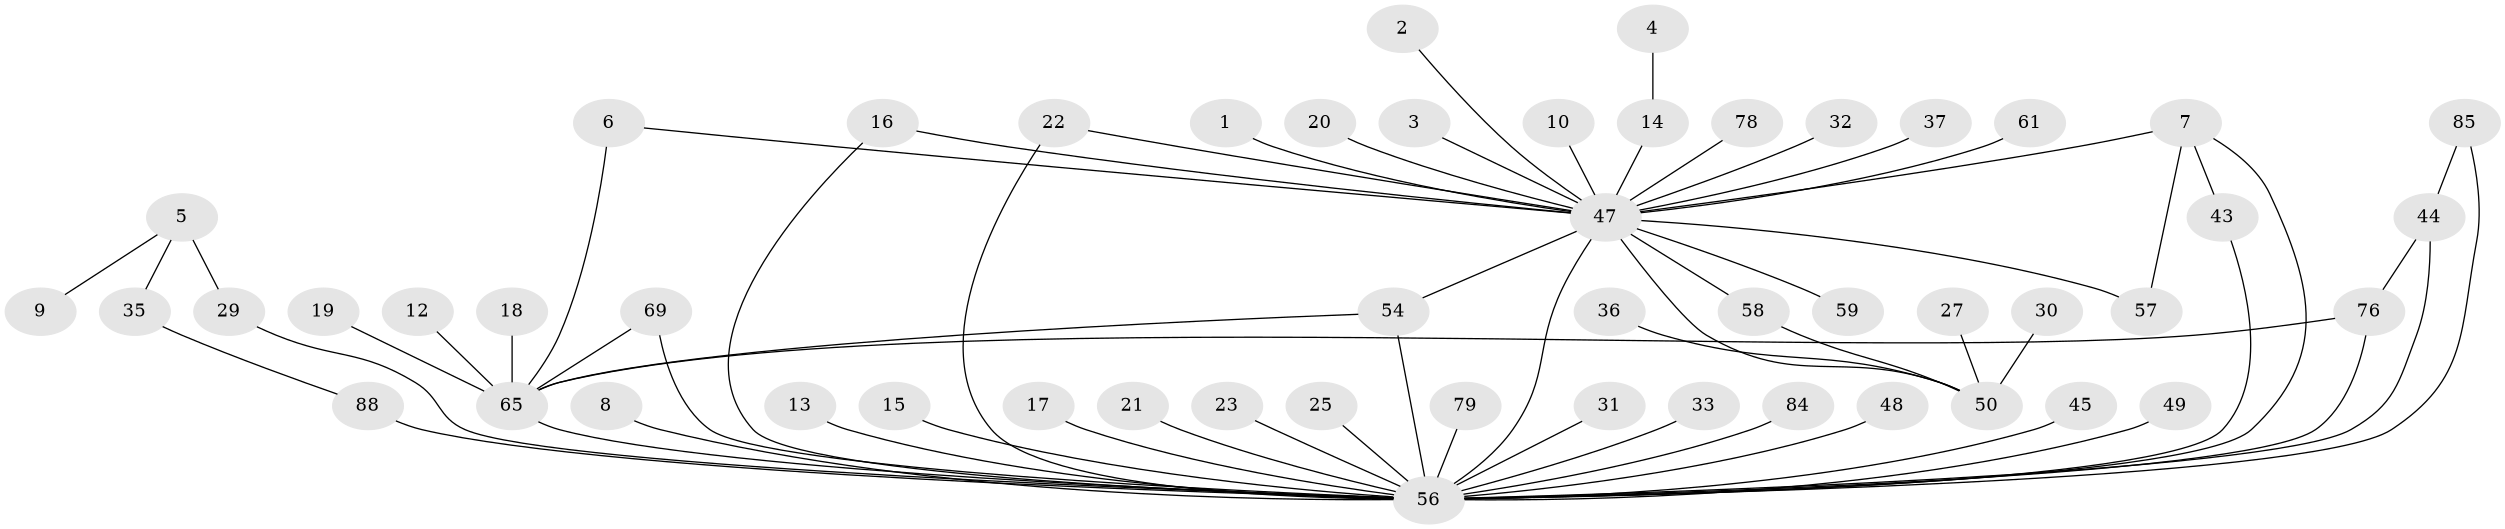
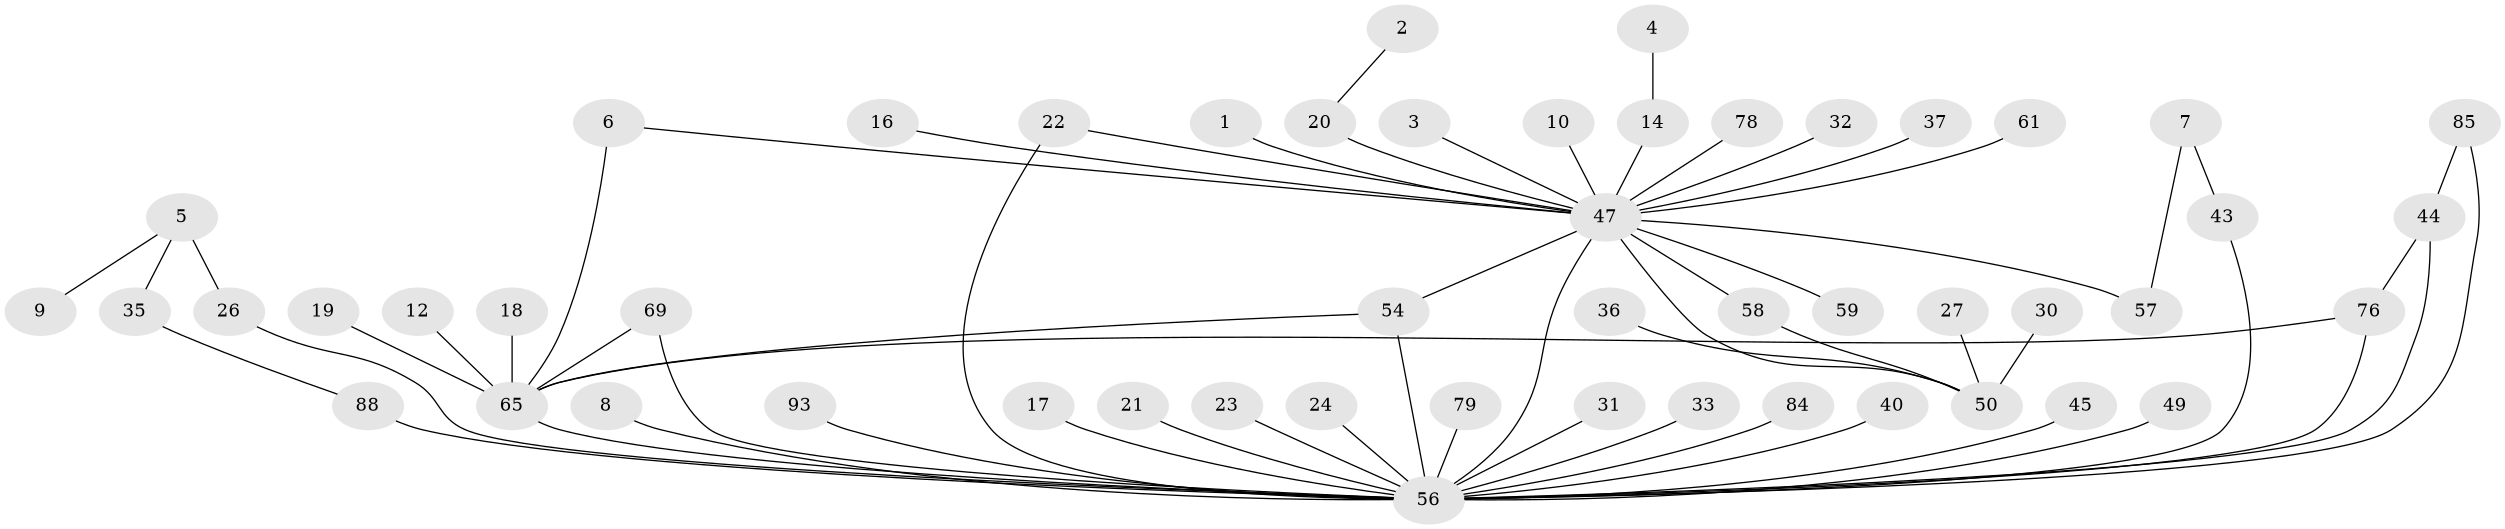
(1495, 131) -> (1361, 76)
(1936, 170) -> none
(229, 312) -> (229, 312)
(800, 406) -> (800, 406)
(895, 406) -> none
(1322, 406) -> (1322, 406)
(1893, 406) -> (1893, 406)
(761, 433) -> none
(2224, 441) -> none
